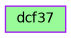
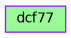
(36, 19) -> (36, 19)
